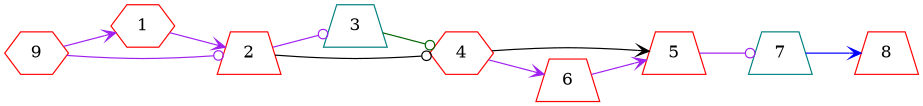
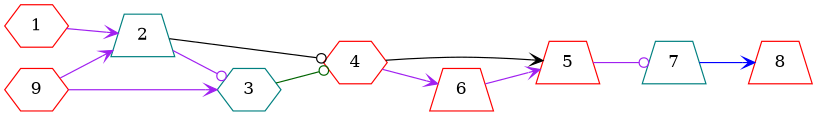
(355, 26) -> (249, 90)
(84, 41) -> (137, 90)
(249, 53) -> (143, 35)
(140, 59) -> (81, 67)
